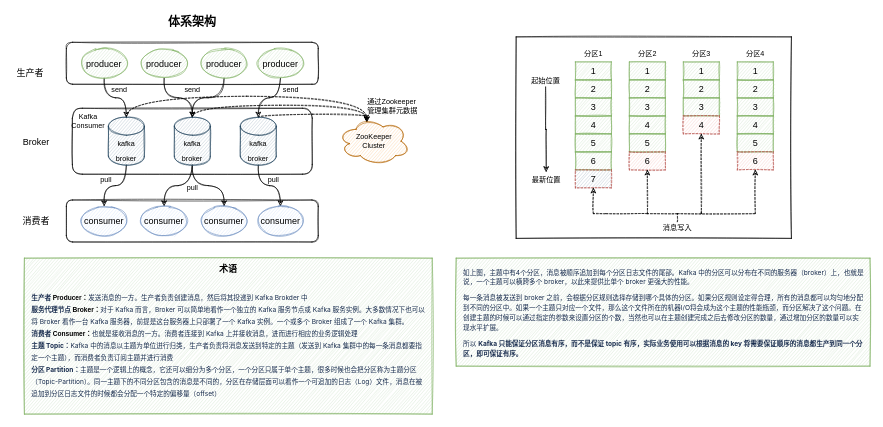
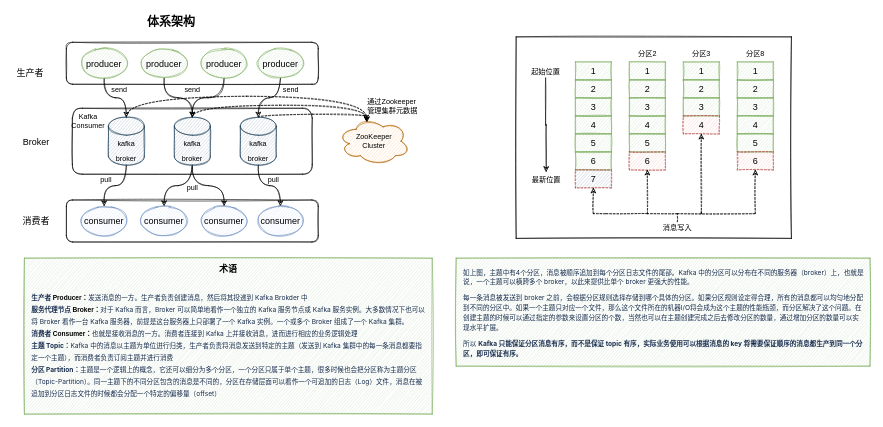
(192, 21) -> (171, 21)
(594, 53) -> none
(756, 53) -> (756, 53)
(546, 80) -> (546, 71)
